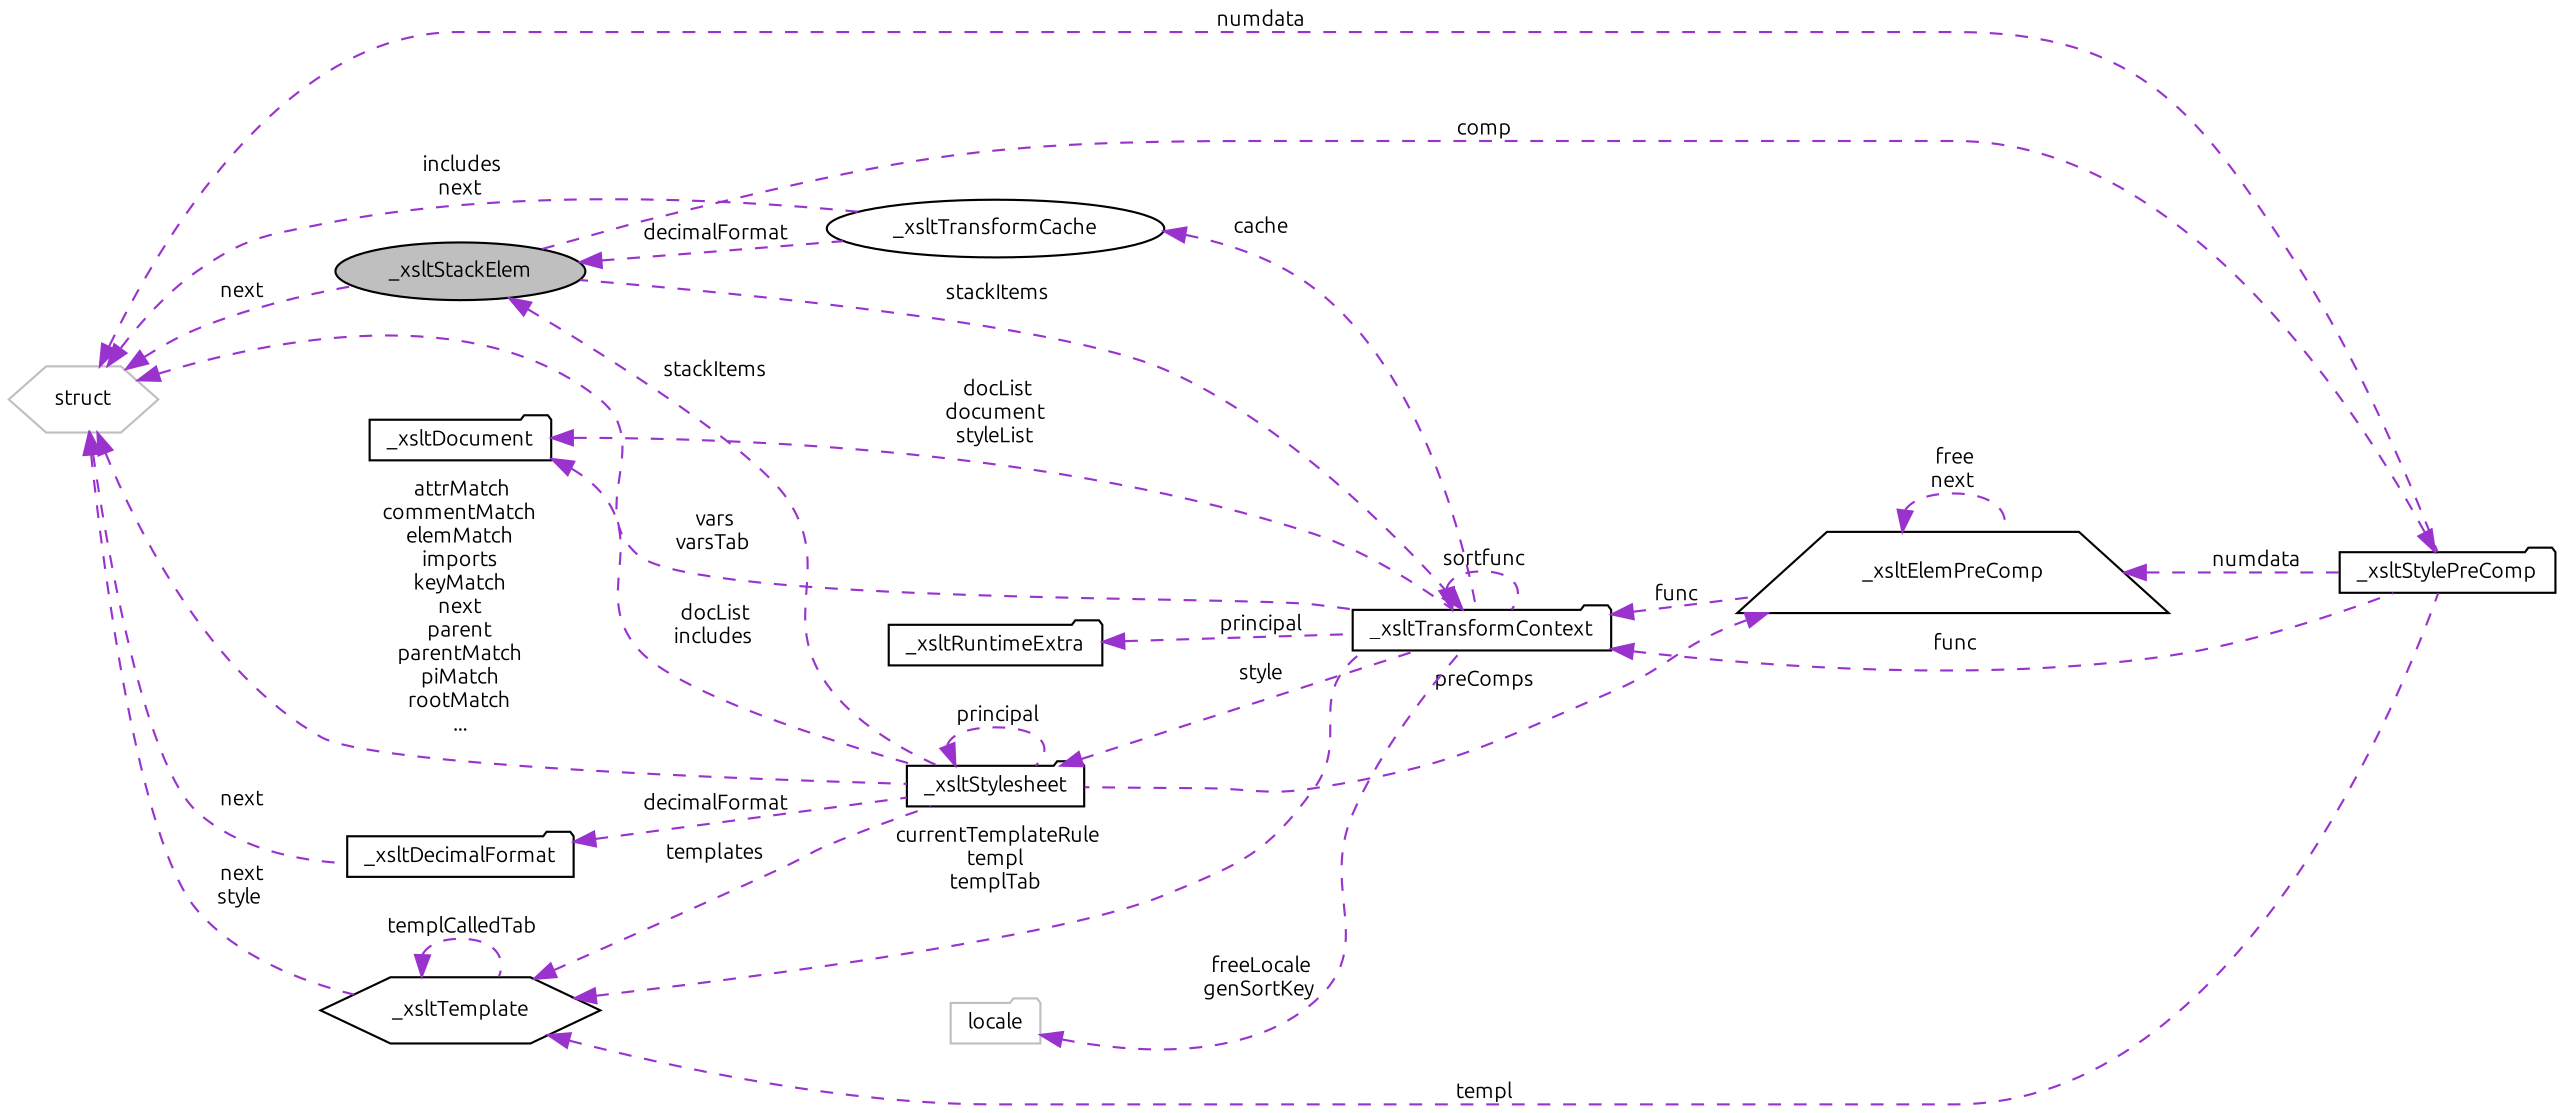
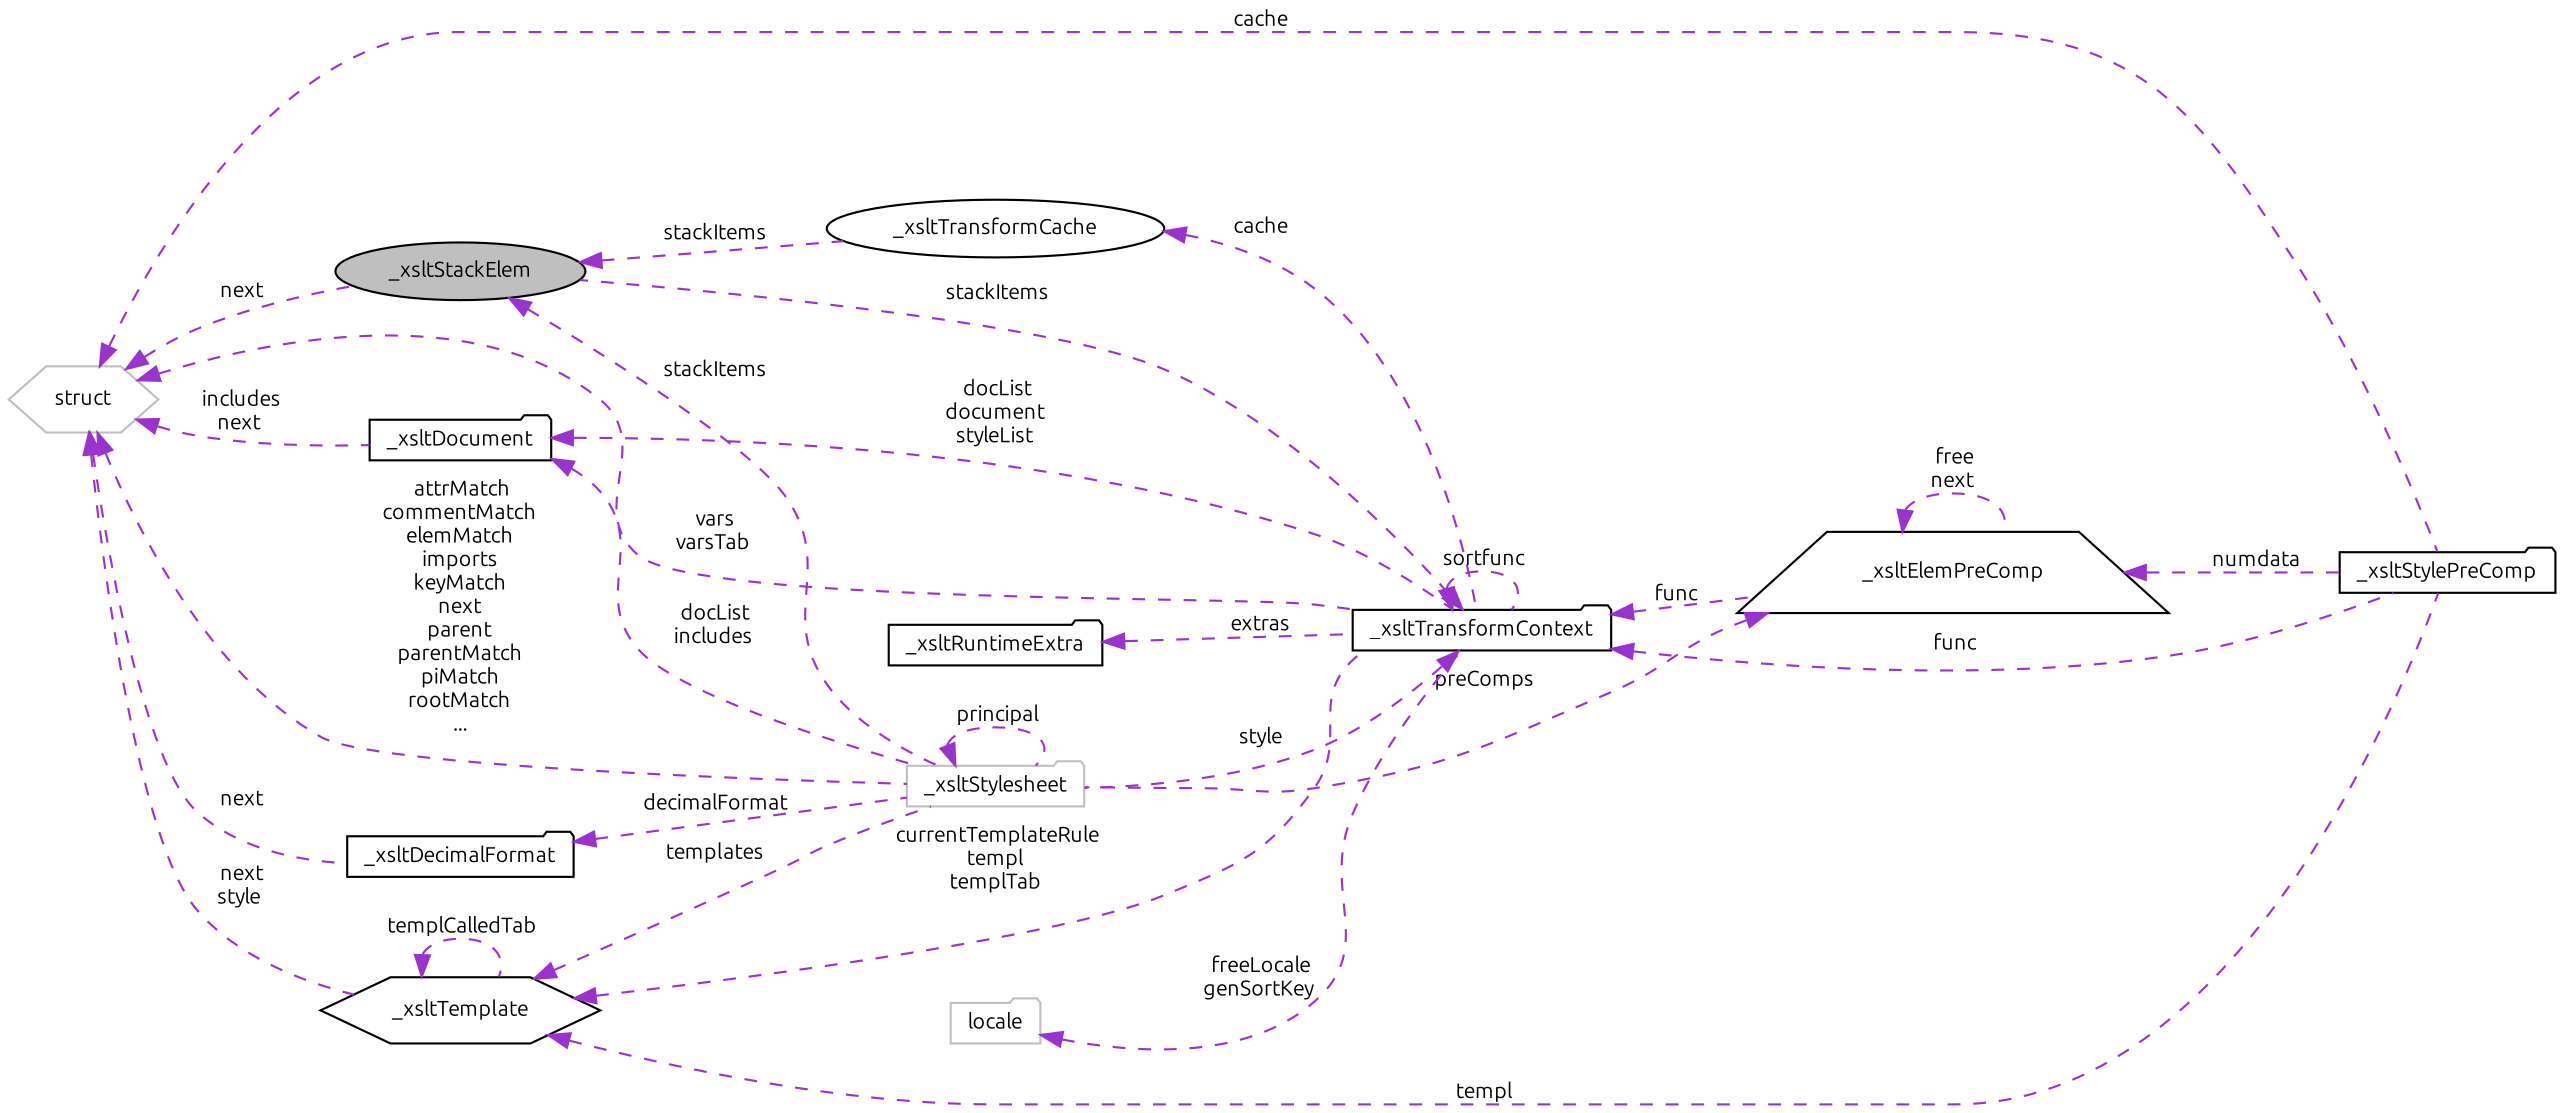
(1259, 20) -> (1259, 20)
(1562, 141) -> none
(468, 205) -> (263, 443)
(713, 234) -> (713, 234)
(1259, 625) -> (1259, 625)
(1249, 705) -> (1276, 762)
(996, 786) -> (996, 786)
